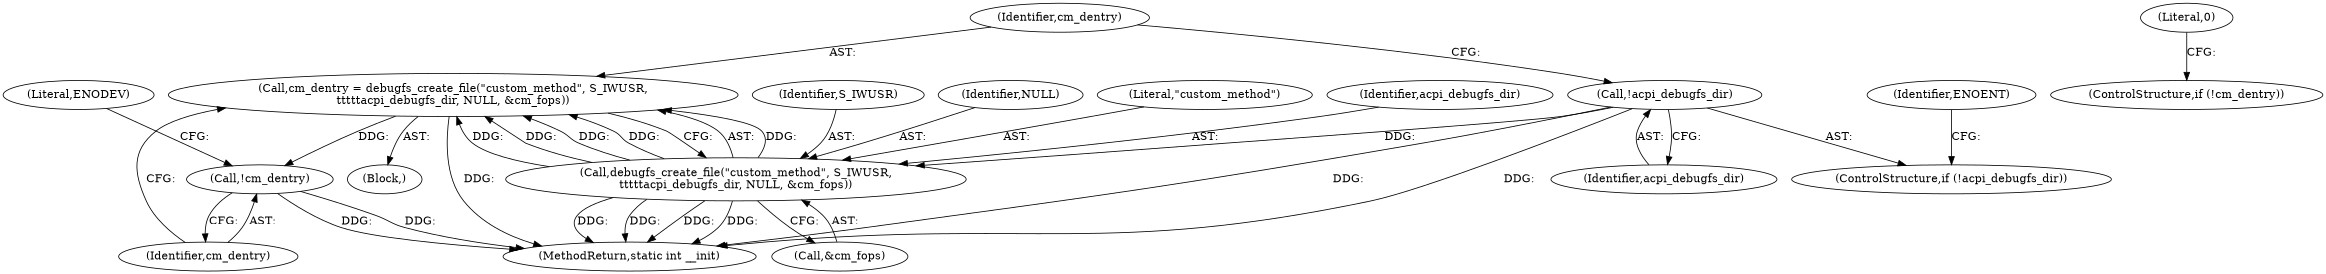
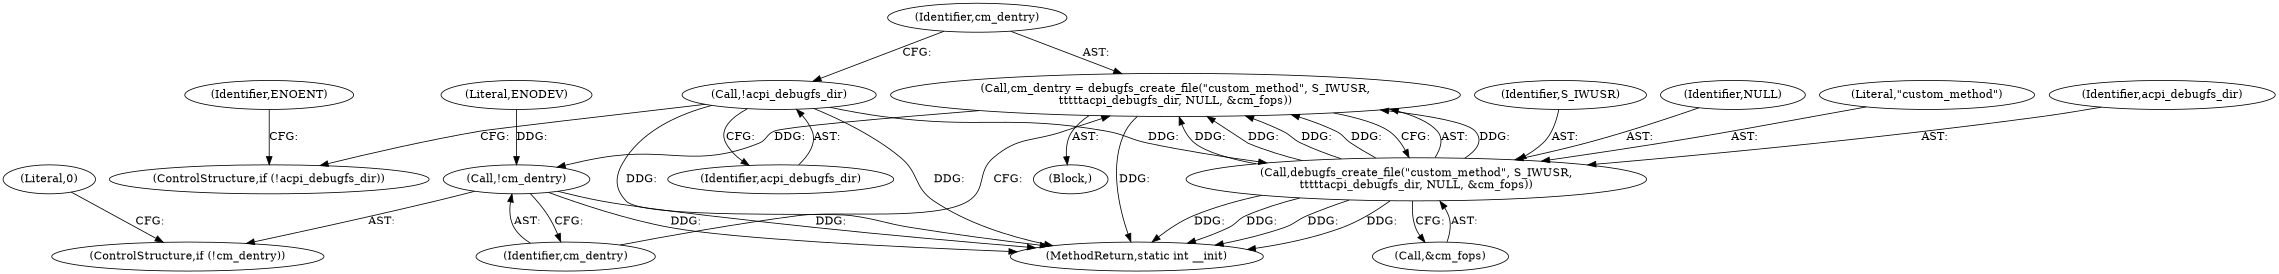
(197, 137) -> (534, 137)
(1841, 137) -> (497, 137)
none -> (365, 217)
